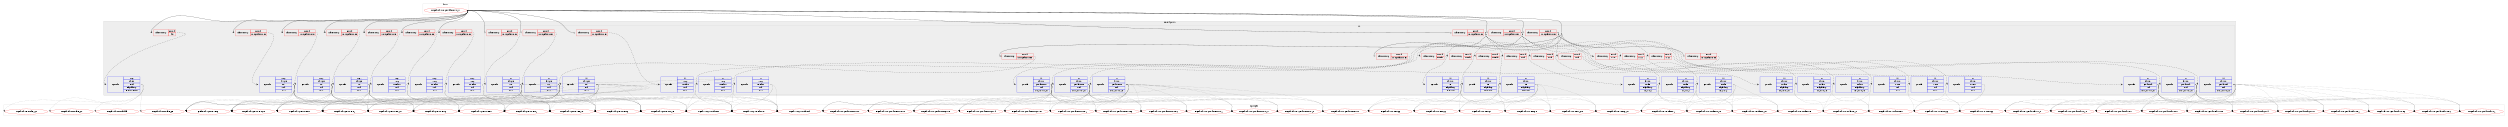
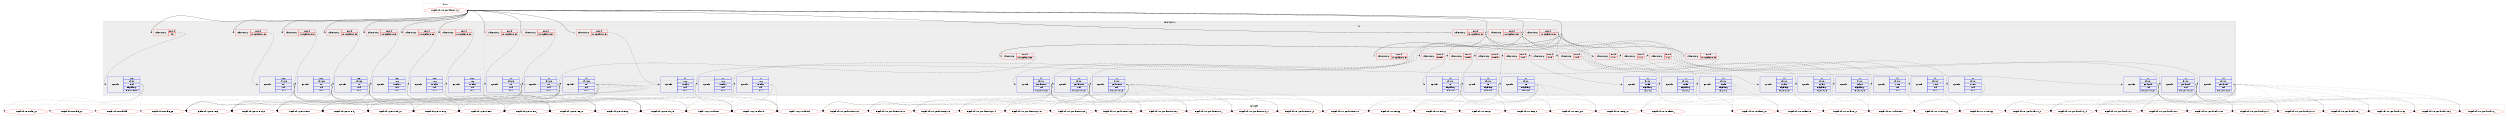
(1709, 112) -> none
